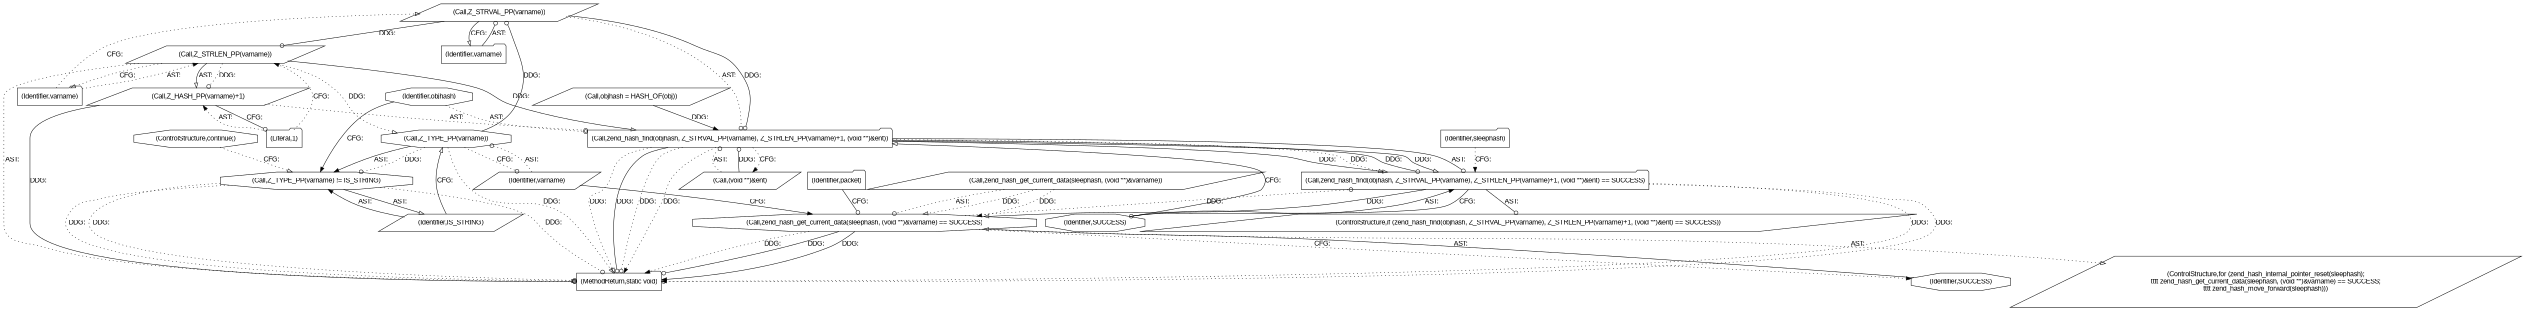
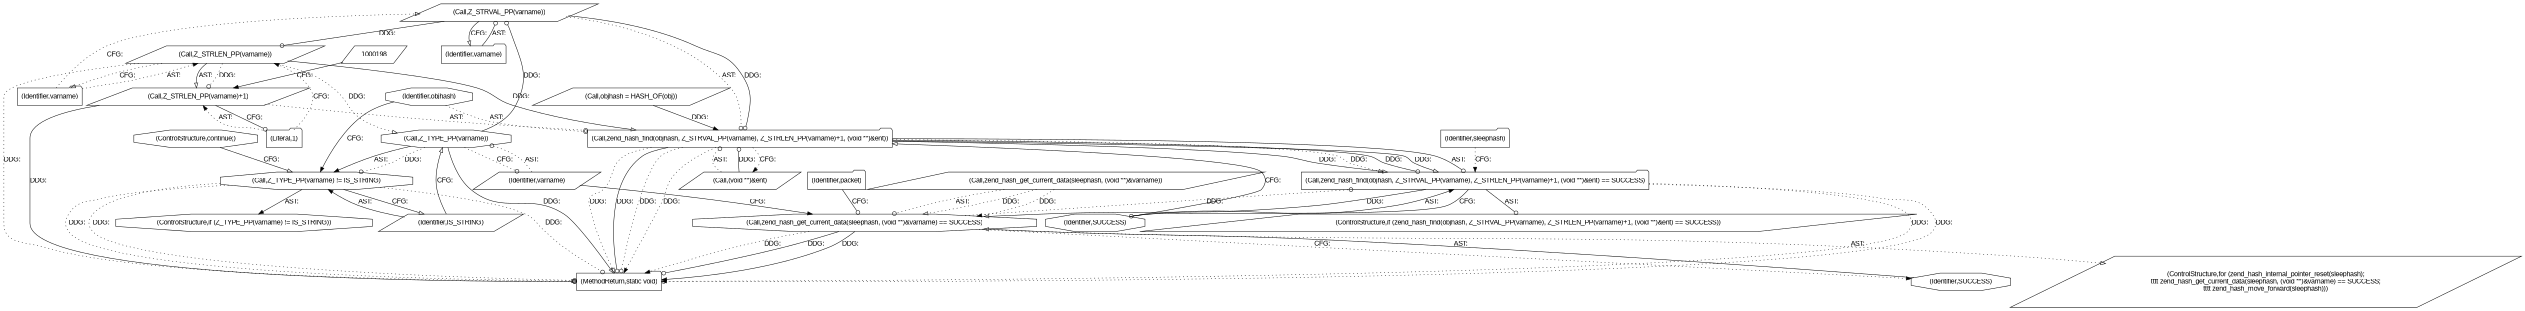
none -> (374, 55)
(198, 97) -> (198, 97)
(254, 159) -> (254, 159)
(13, 160) -> (13, 160)
(401, 202) -> (401, 202)
(529, 203) -> (529, 203)
none -> (244, 223)
